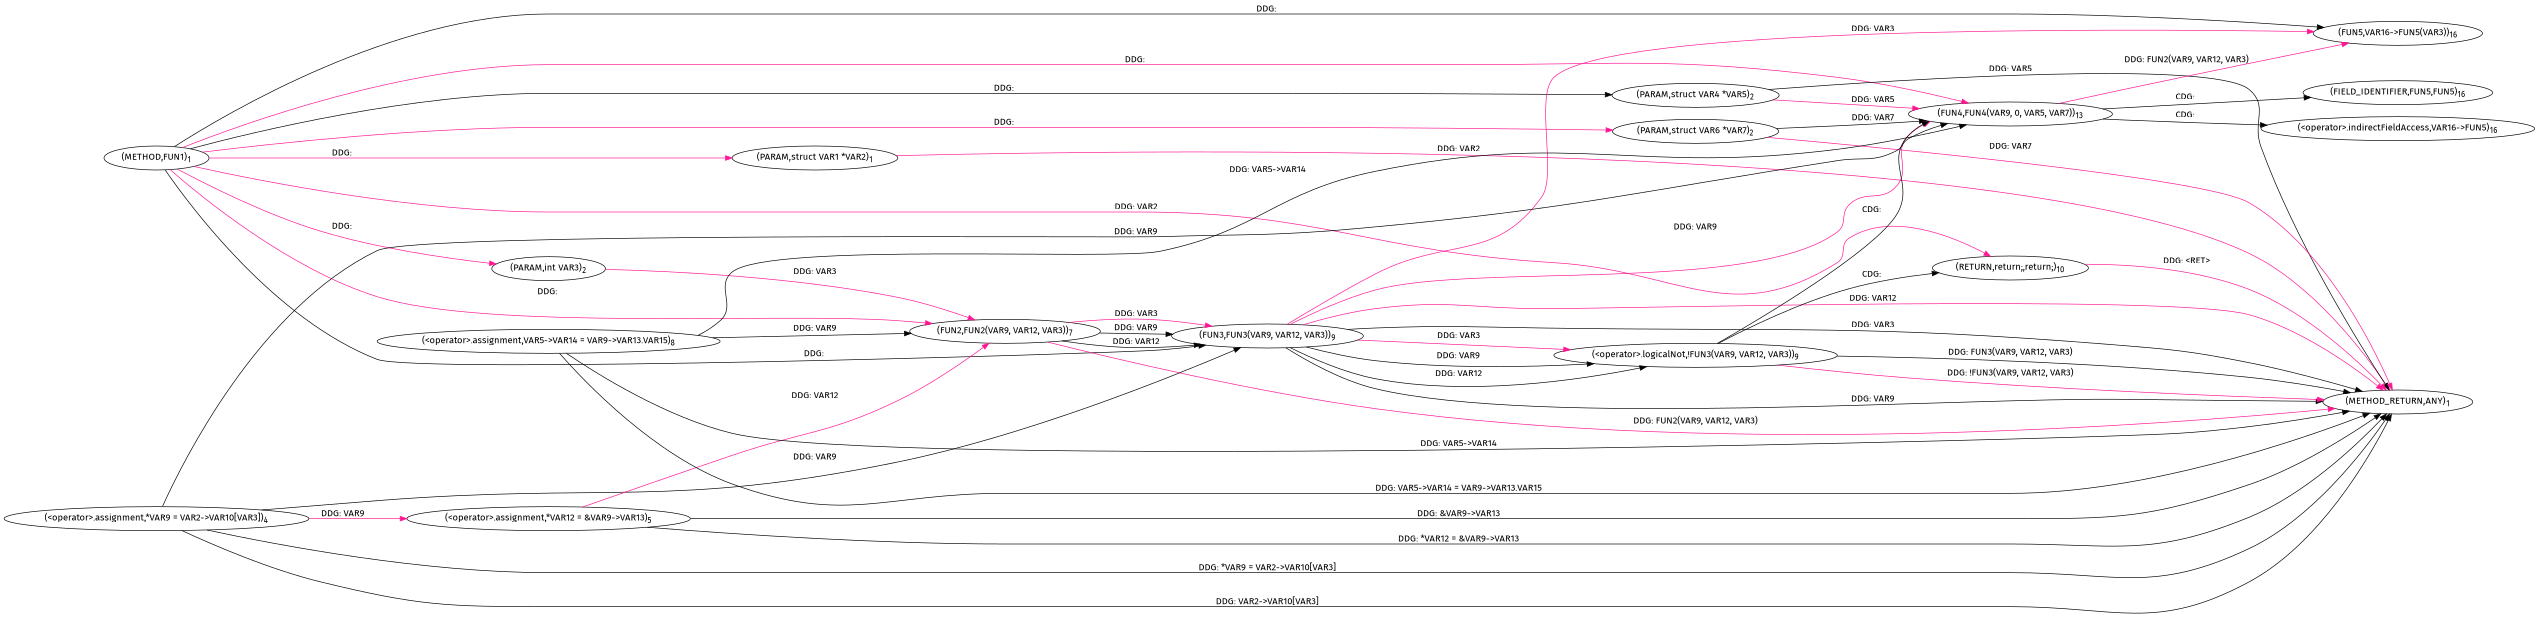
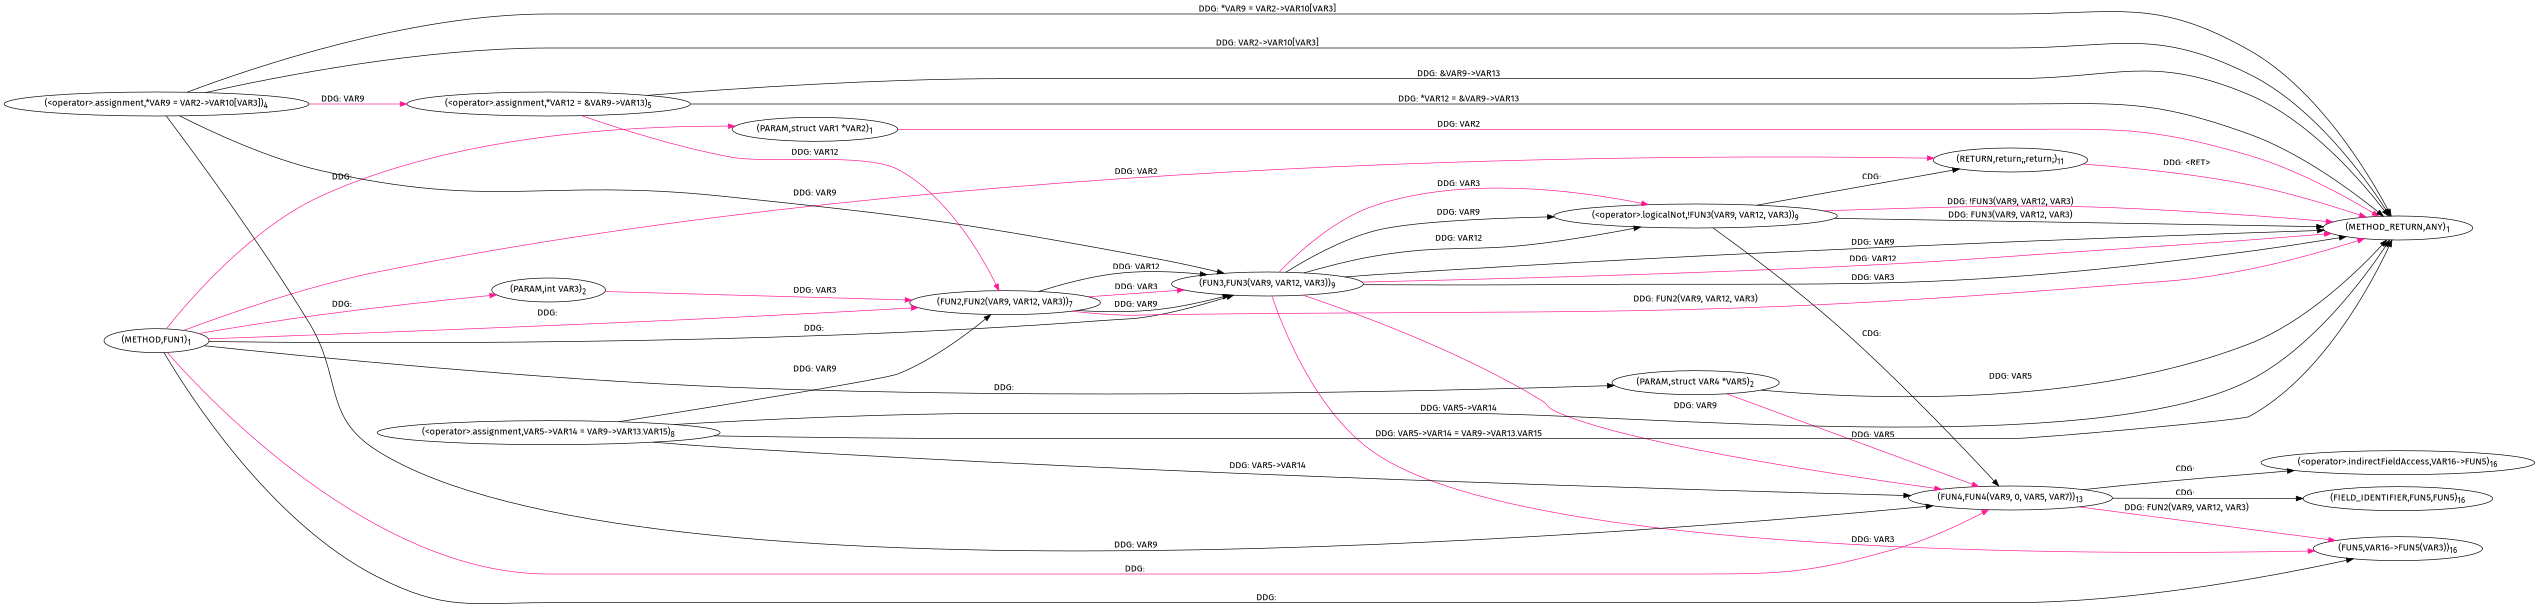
(1696, 131) -> none
(2061, 267) -> (2061, 159)
